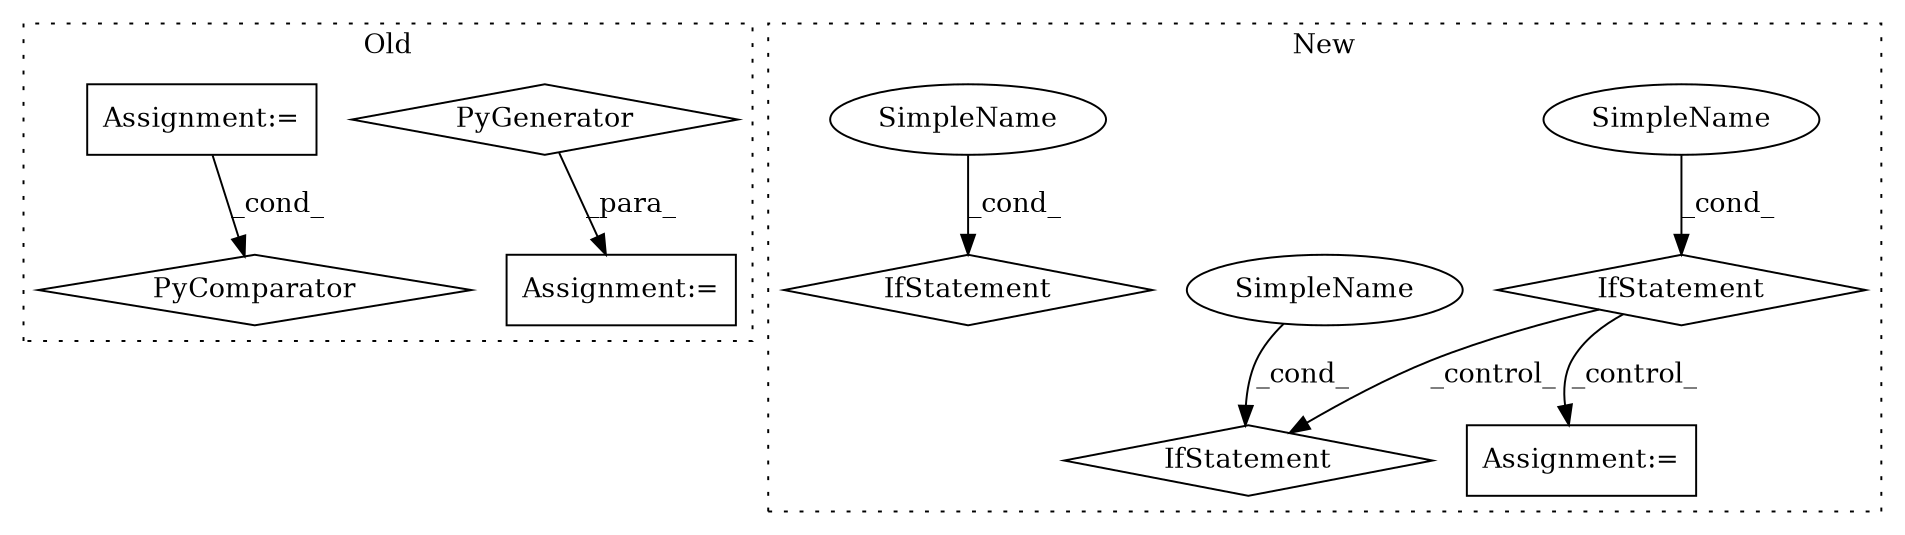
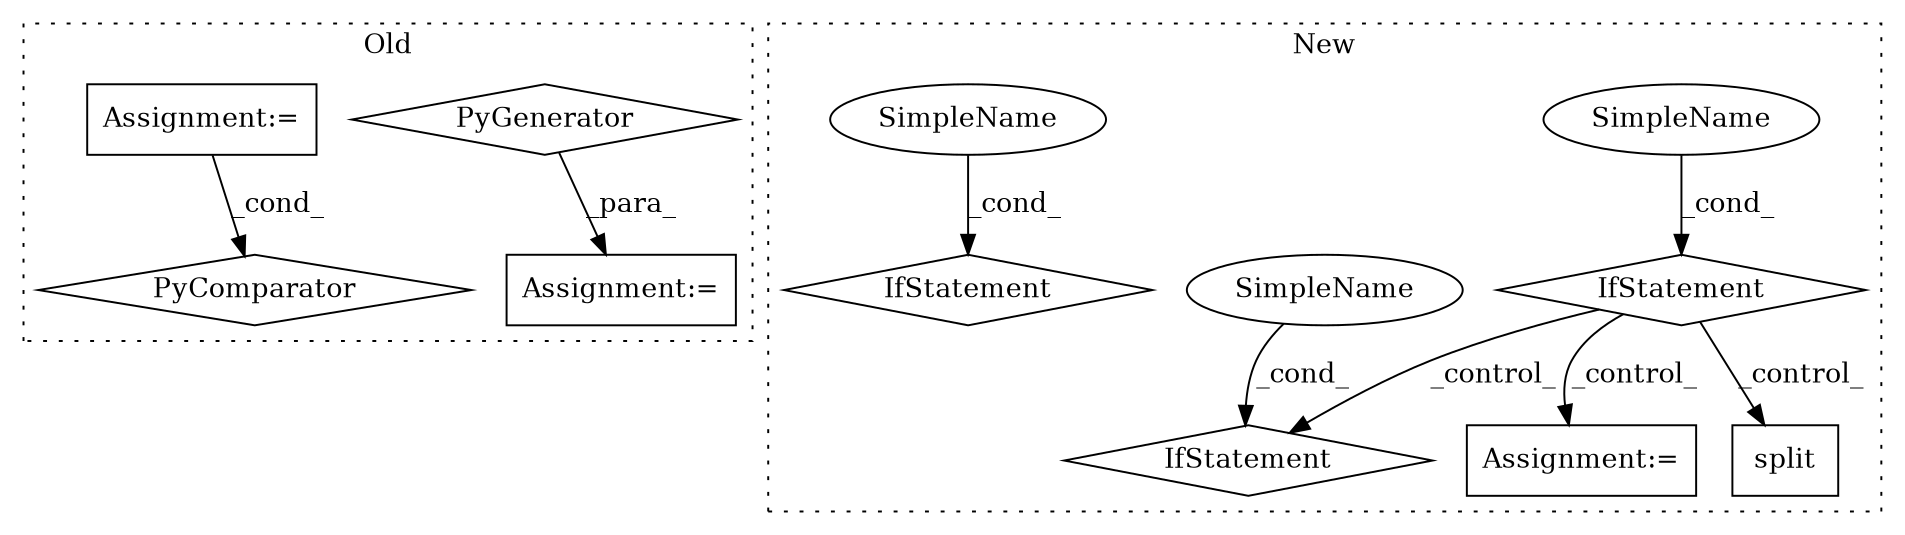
none -> (1785, 461)
